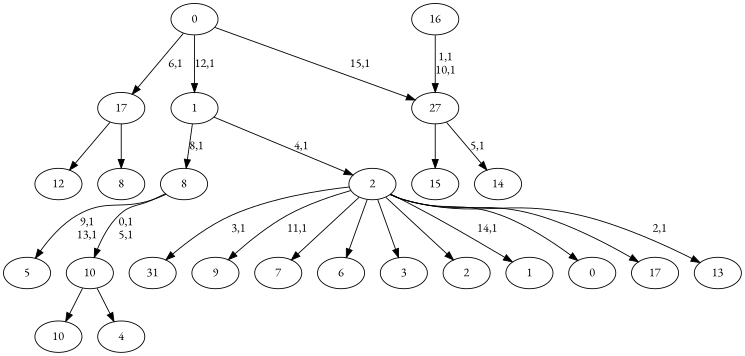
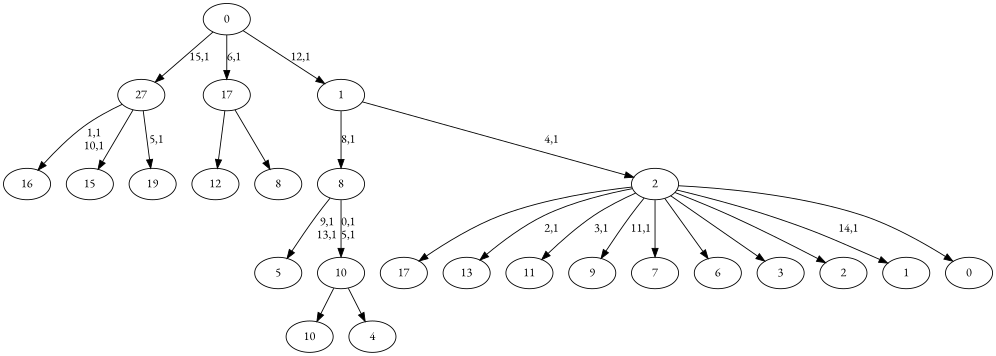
(435, 59) -> (80, 129)
(498, 184) -> (153, 184)
(153, 273) -> (529, 273)
